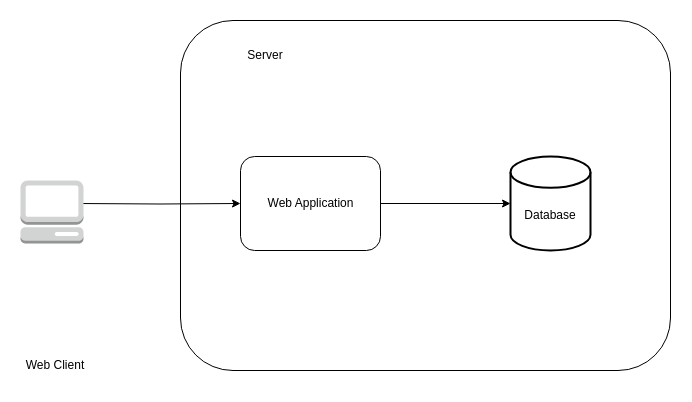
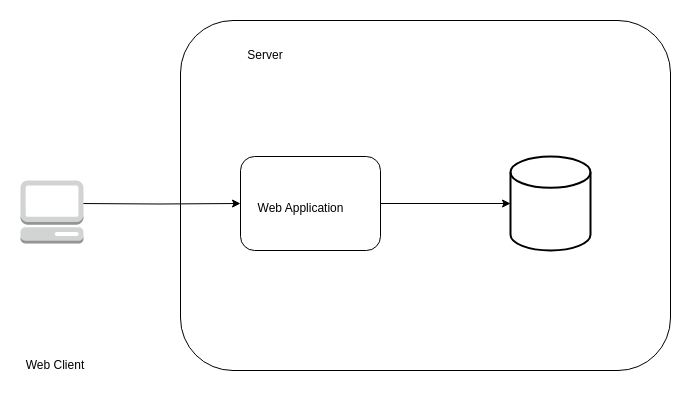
(311, 204) -> (301, 209)
(551, 216) -> none
